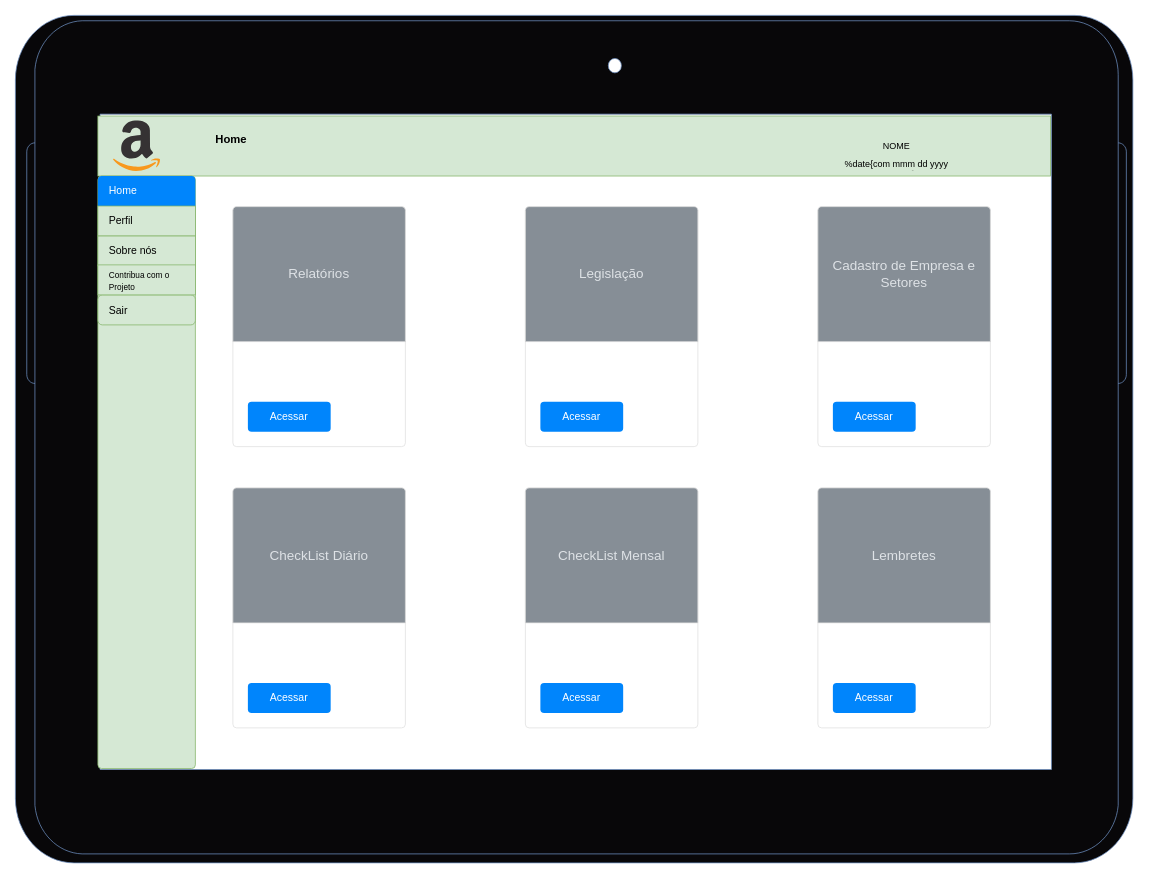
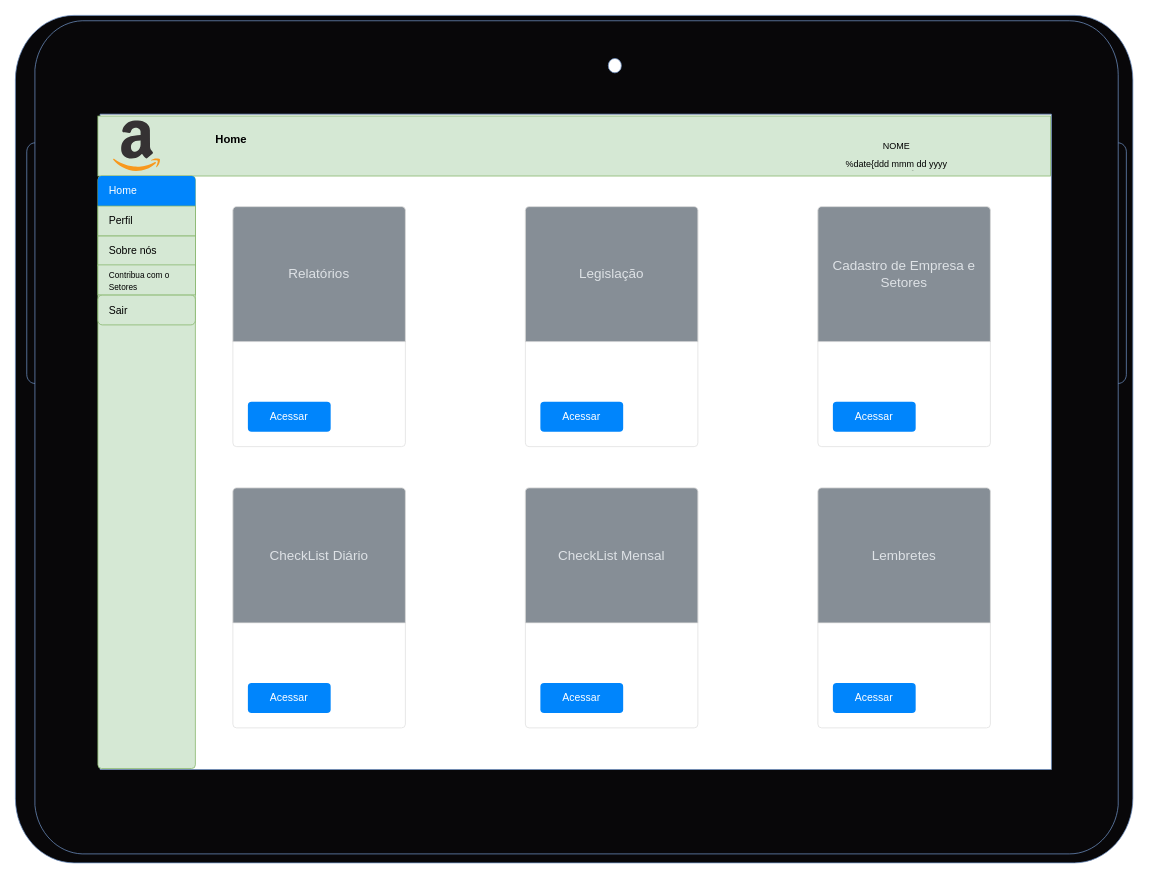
(897, 164) -> (897, 164)
(147, 280) -> (147, 280)
